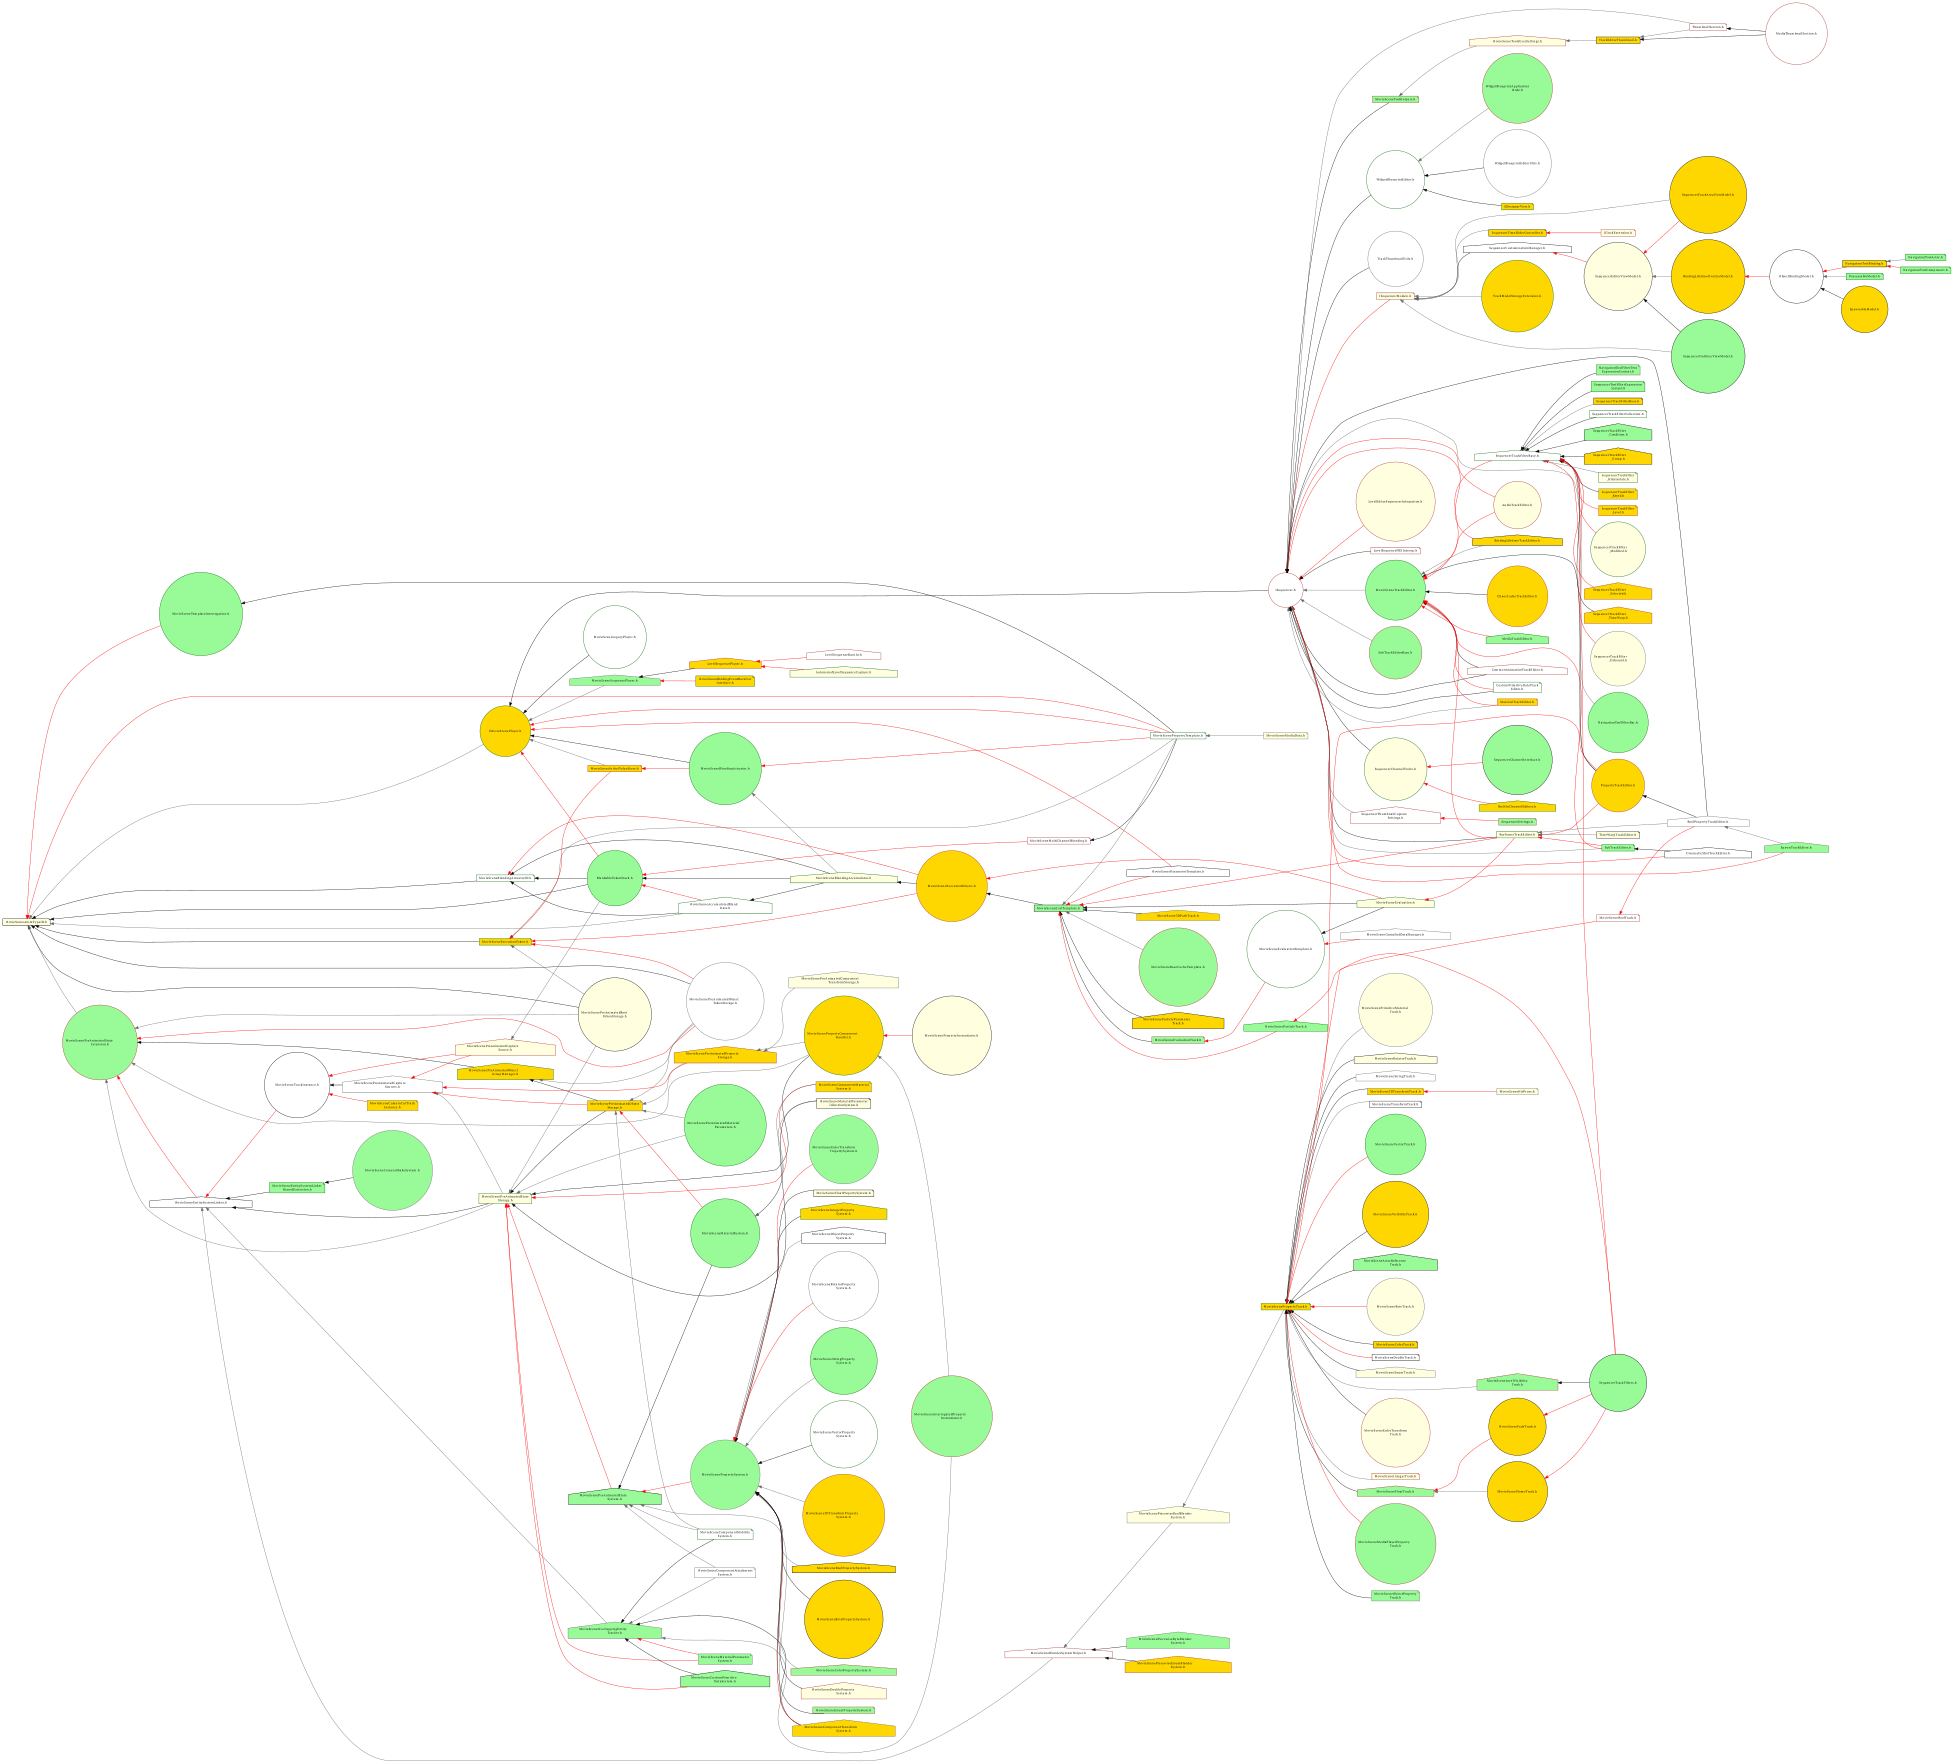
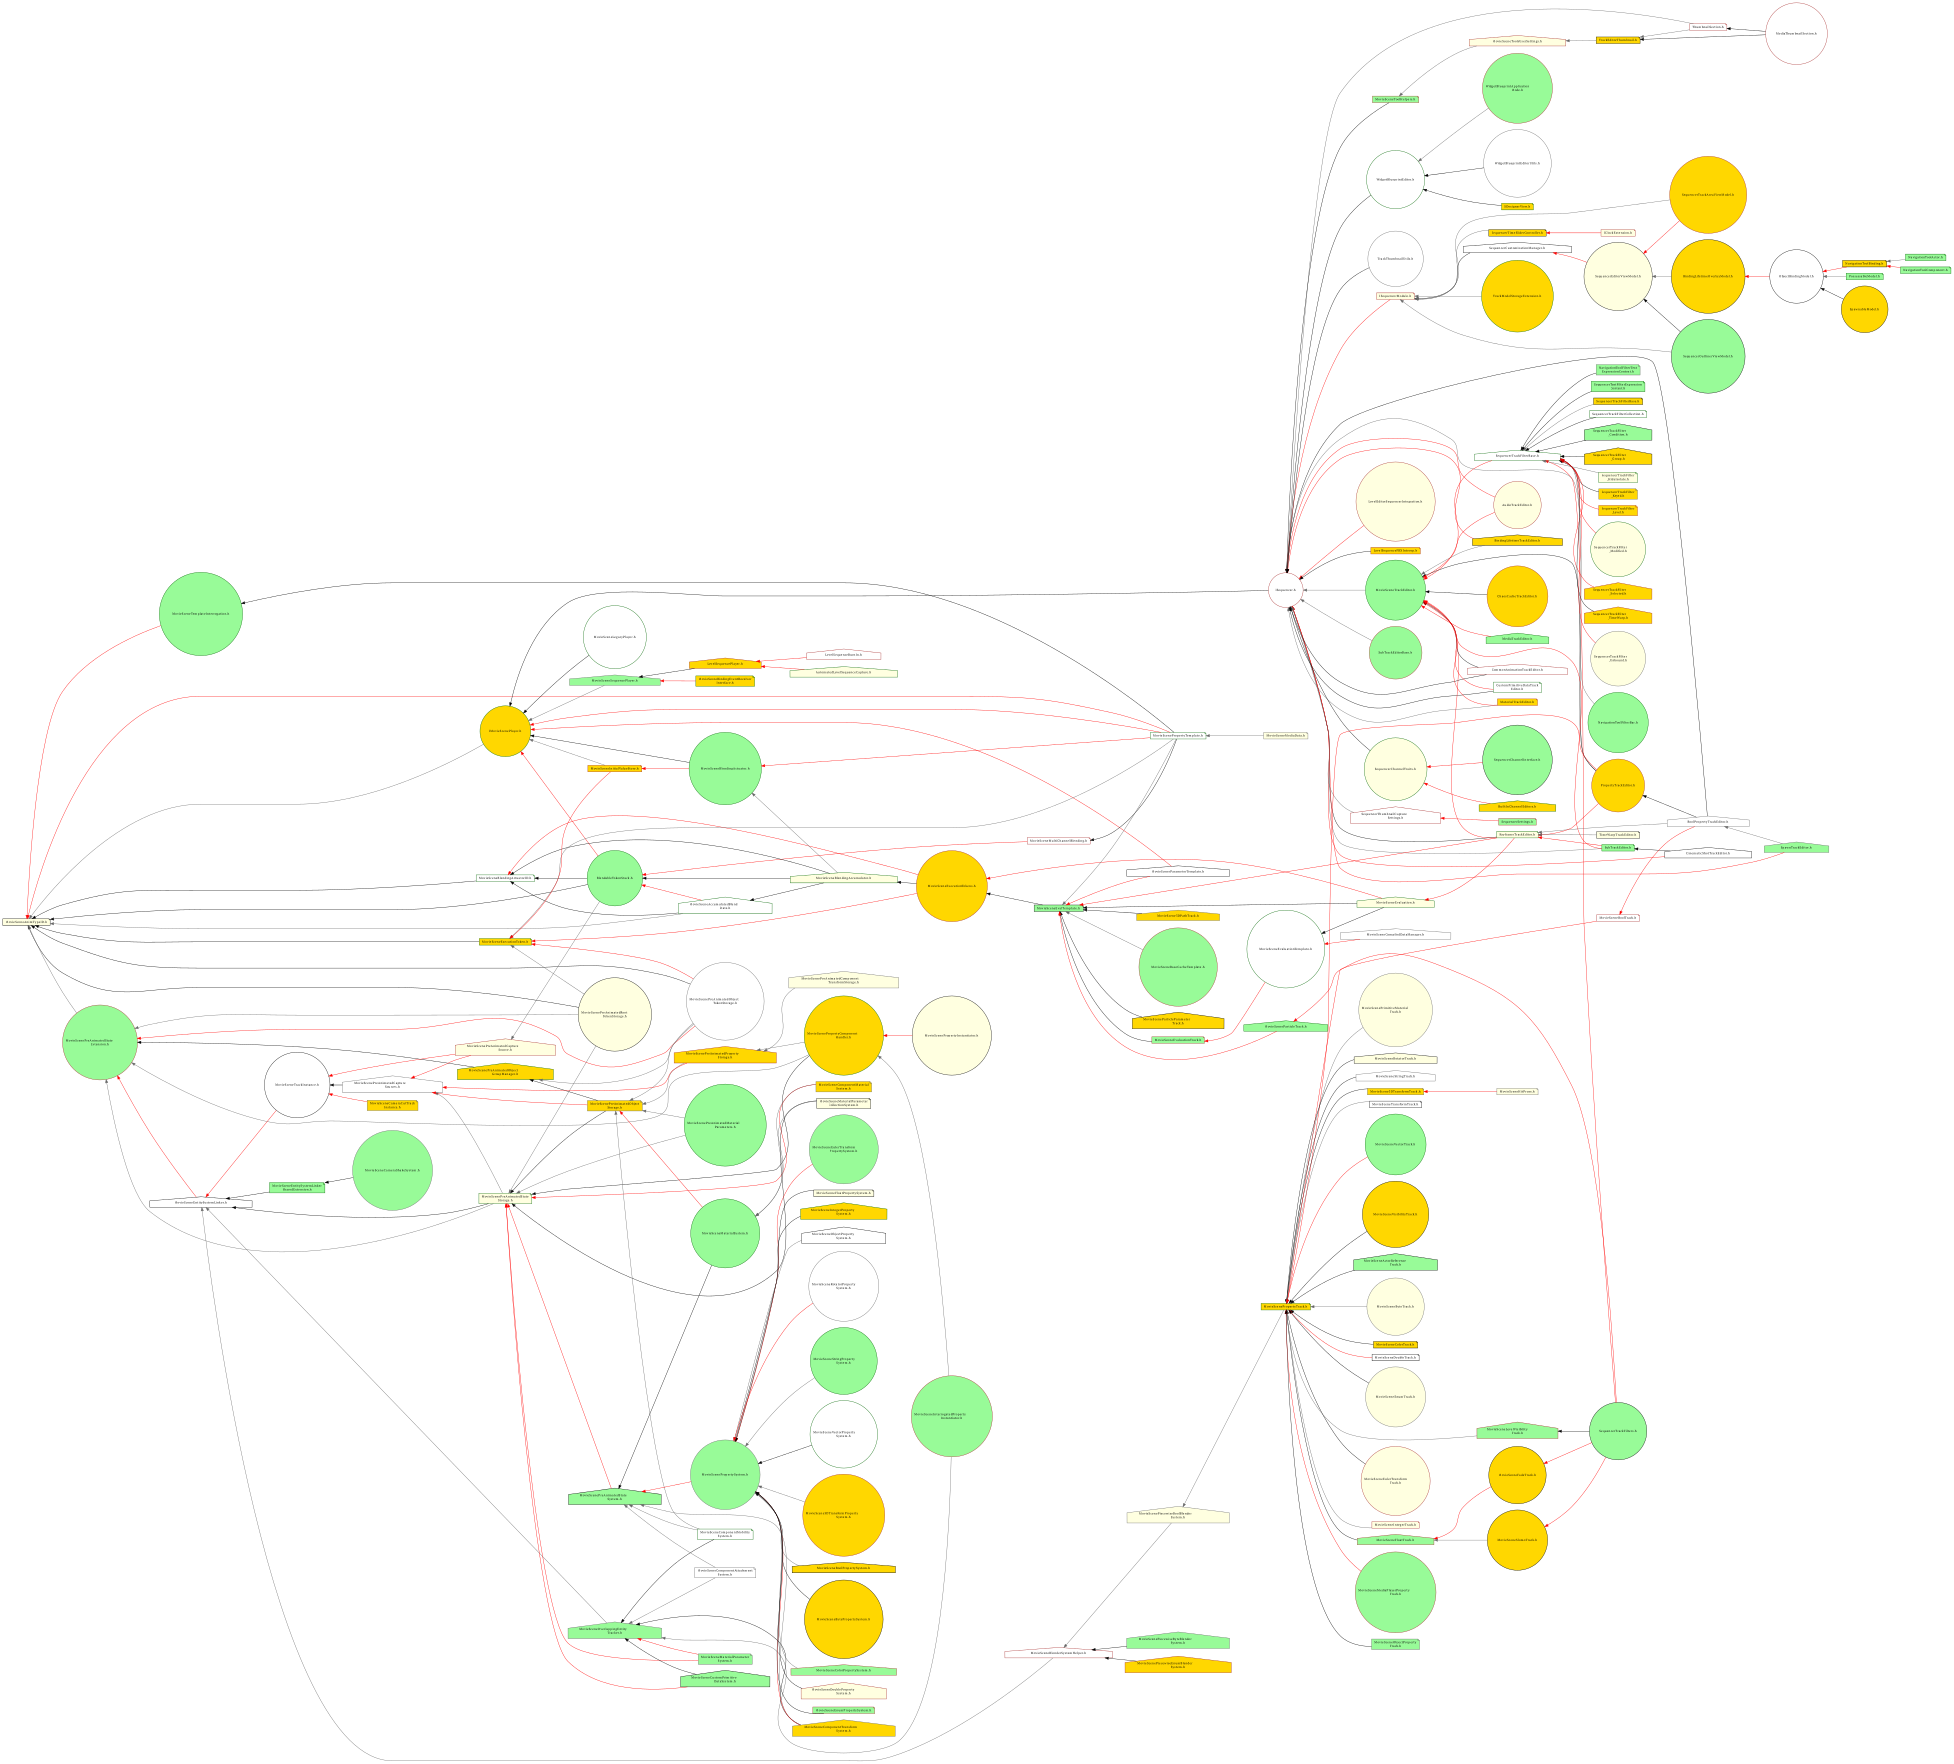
(1708, 195) -> (1708, 195)
(1396, 551) -> (1396, 551)
(1341, 1307) -> (1341, 1307)
(1396, 1373) -> (1396, 1397)
